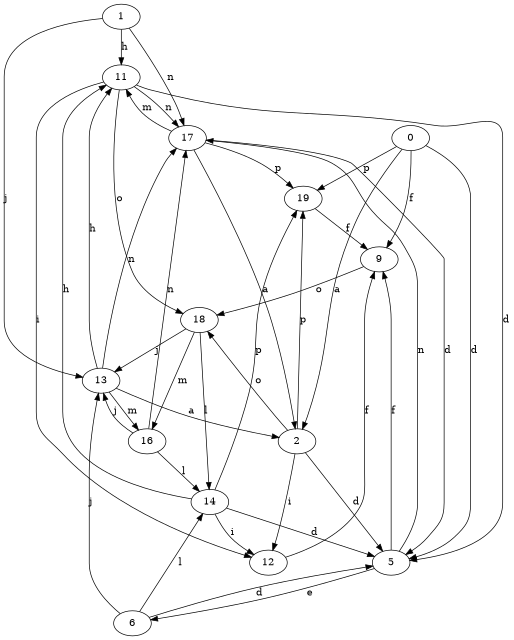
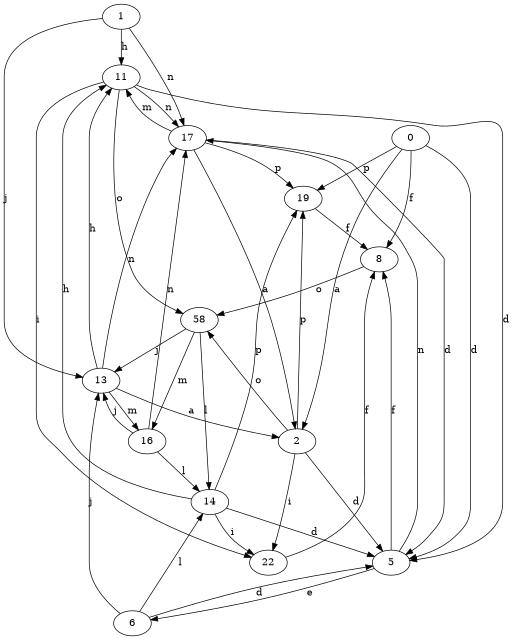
(379, 259) -> (379, 259)
(199, 320) -> (199, 320)
(268, 563) -> (268, 563)
